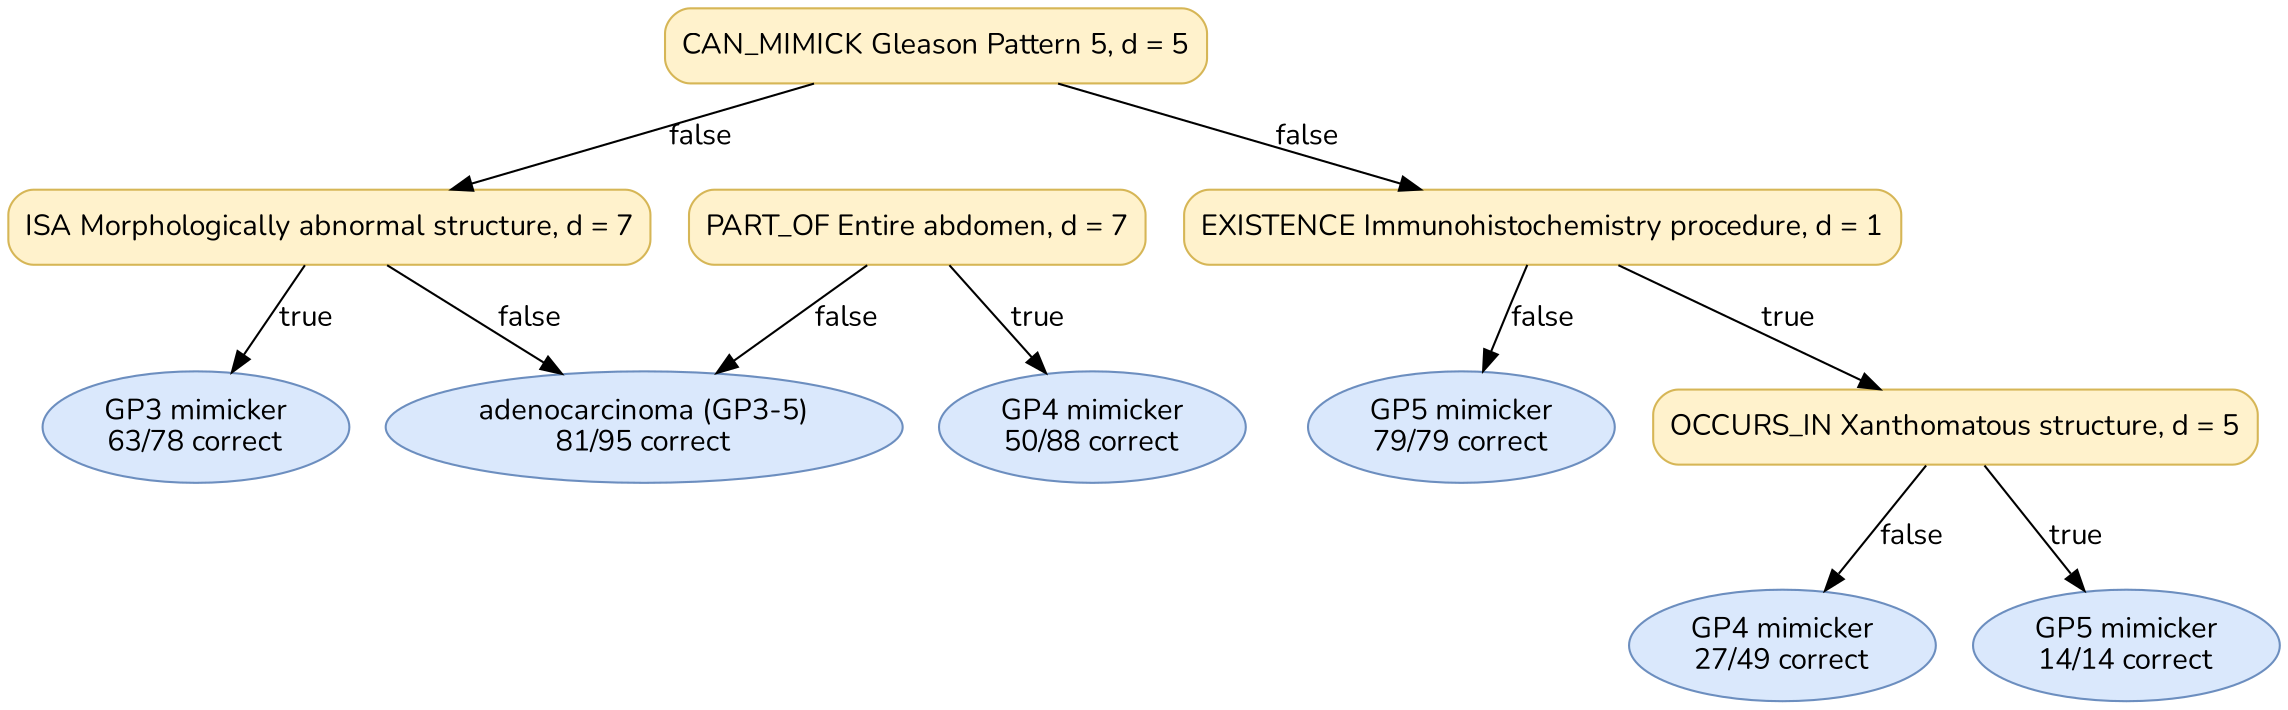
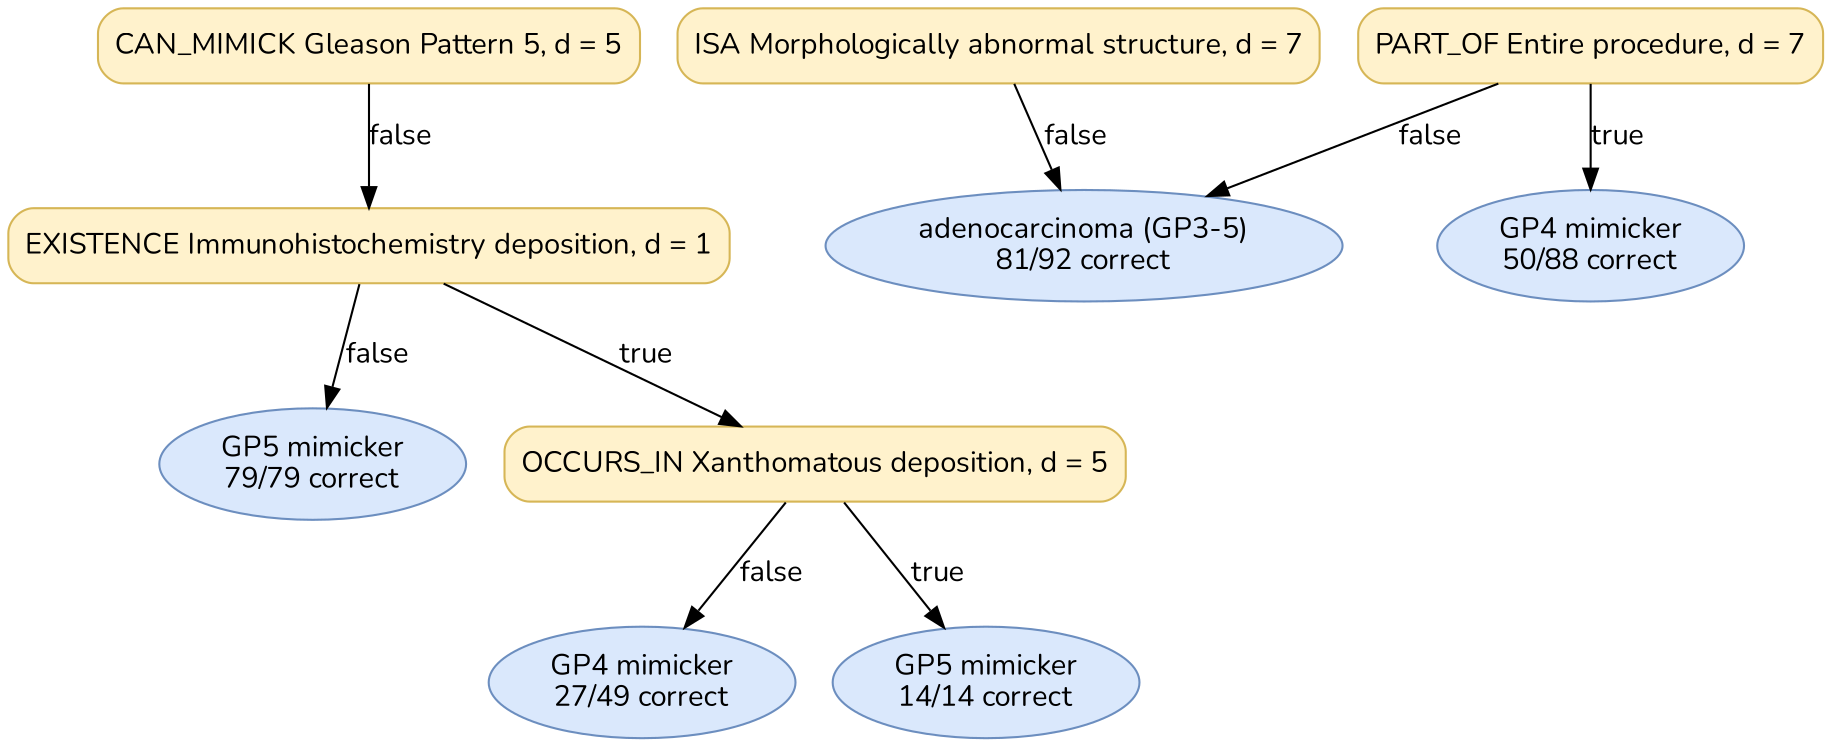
(643, 134) -> none
(917, 227) -> (1591, 46)
(1543, 227) -> (369, 246)
(196, 427) -> none
(1955, 427) -> (815, 464)
(644, 442) -> (1084, 260)
